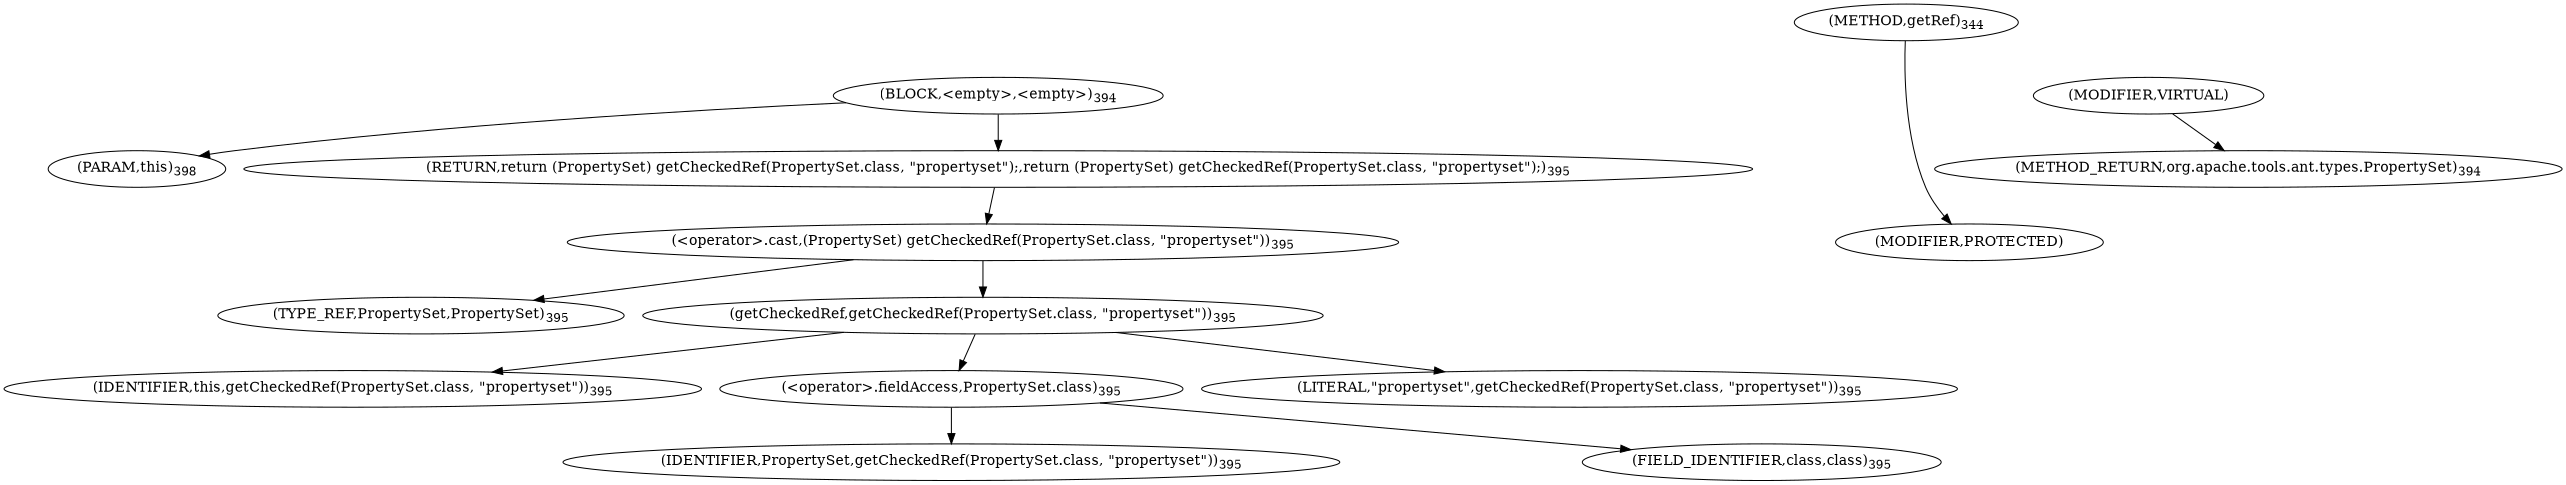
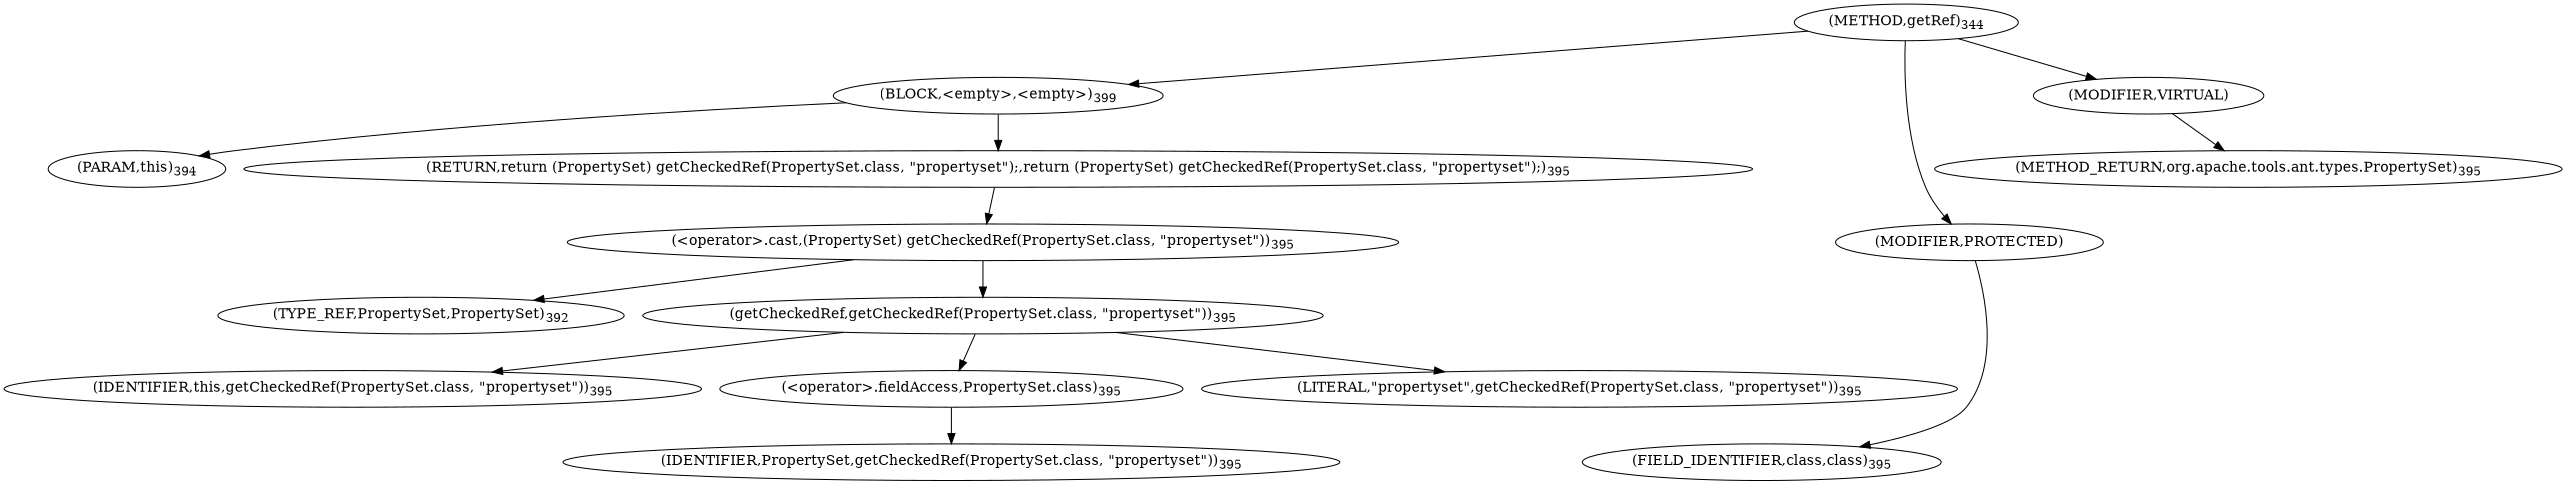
none -> (1473, 57)
none -> (2022, 58)
(1105, 94) -> (1105, 94)
(185, 167) -> (185, 167)
(2470, 167) -> (2470, 167)
(557, 314) -> (557, 314)
(1360, 426) -> (1978, 387)
